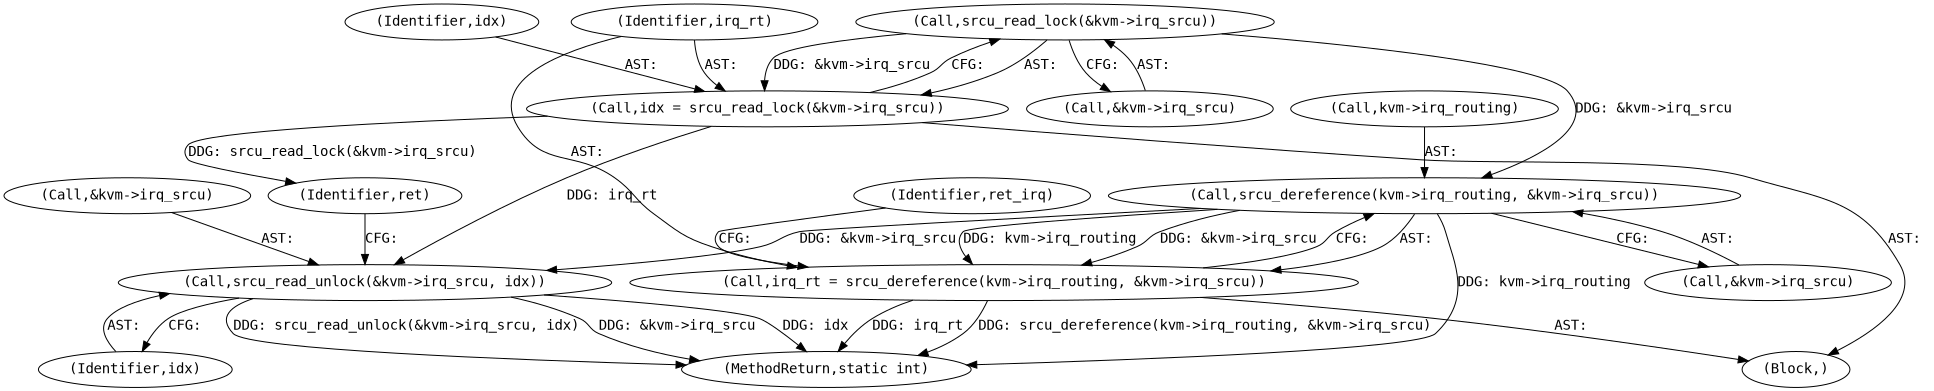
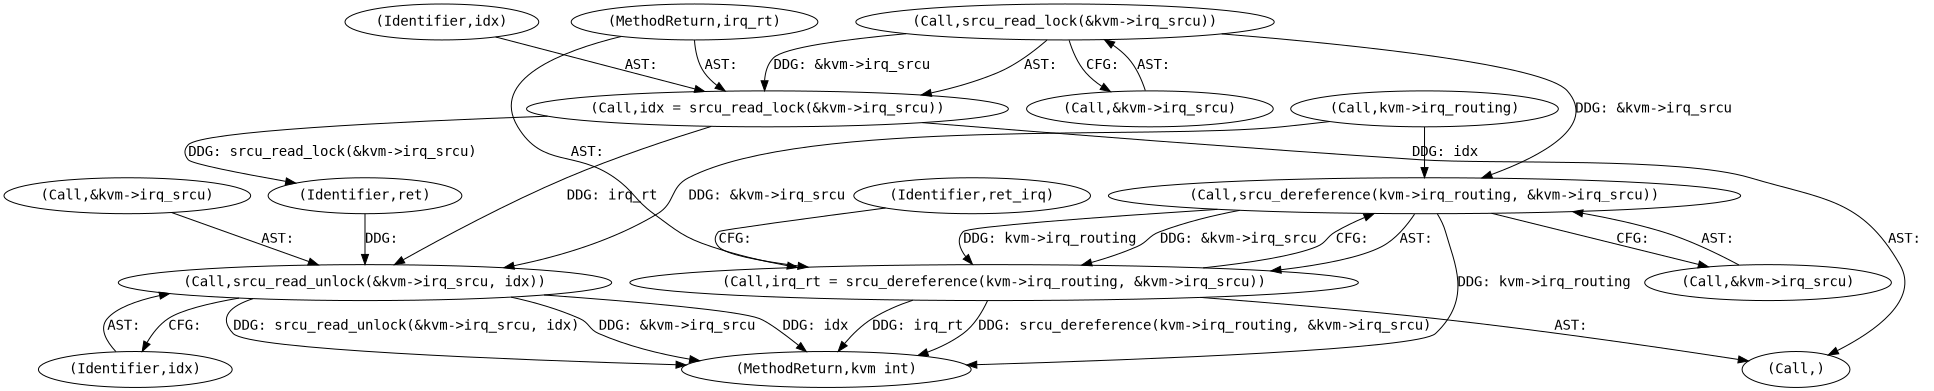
(695, 22) -> (695, 22)
(932, 72) -> none
(1445, 152) -> (1445, 152)
(877, 226) -> (906, 138)
(386, 239) -> (386, 239)
(826, 369) -> (826, 369)
(1796, 369) -> (1796, 369)
